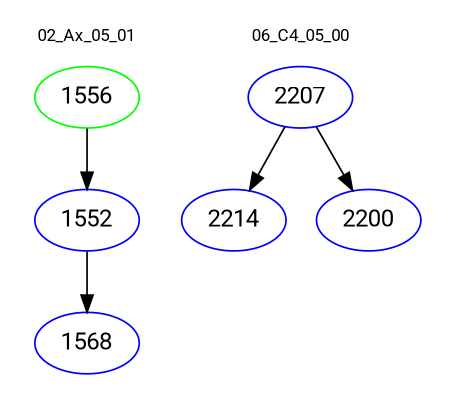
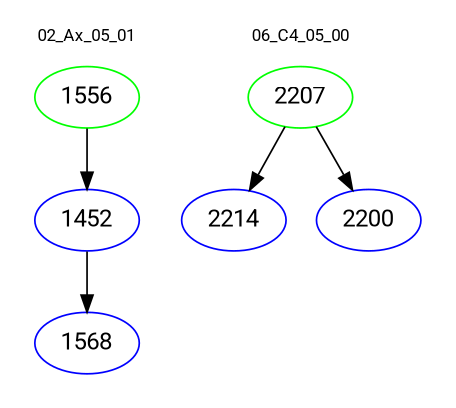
(300, 97) -> (300, 97)
(87, 220) -> (87, 220)
